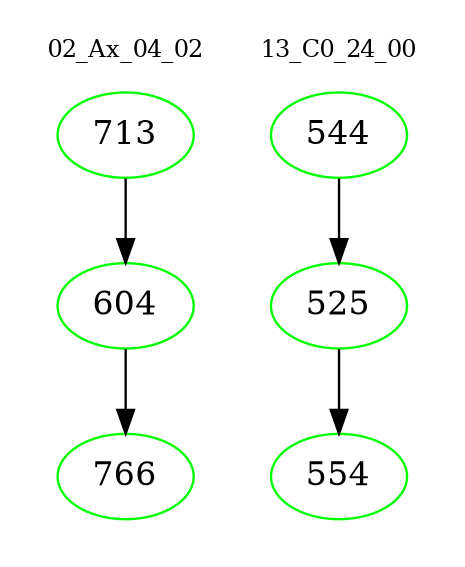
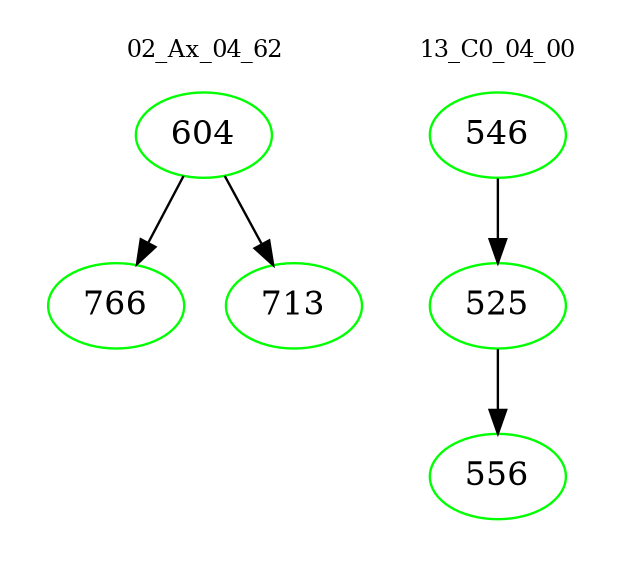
(126, 51) -> (205, 51)
(339, 51) -> (498, 51)
(339, 135) -> (498, 135)
(126, 209) -> (243, 210)
(339, 477) -> (498, 477)
